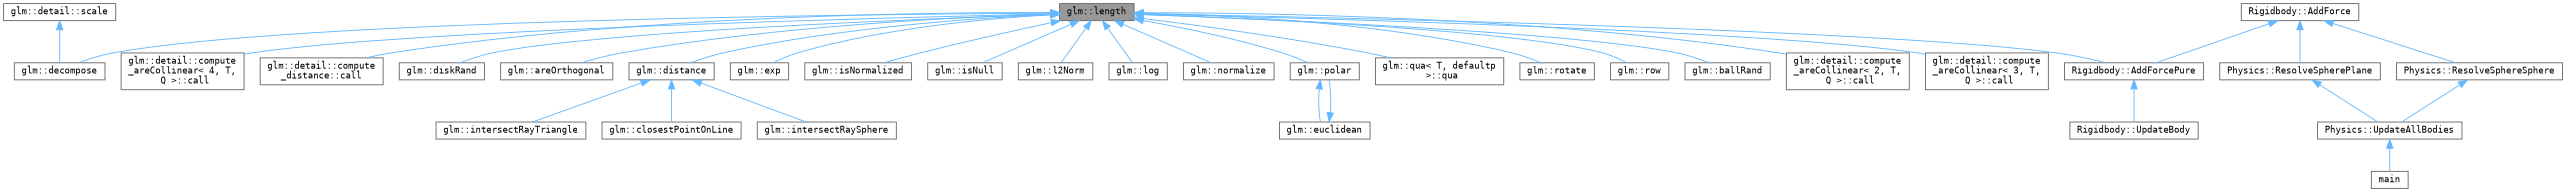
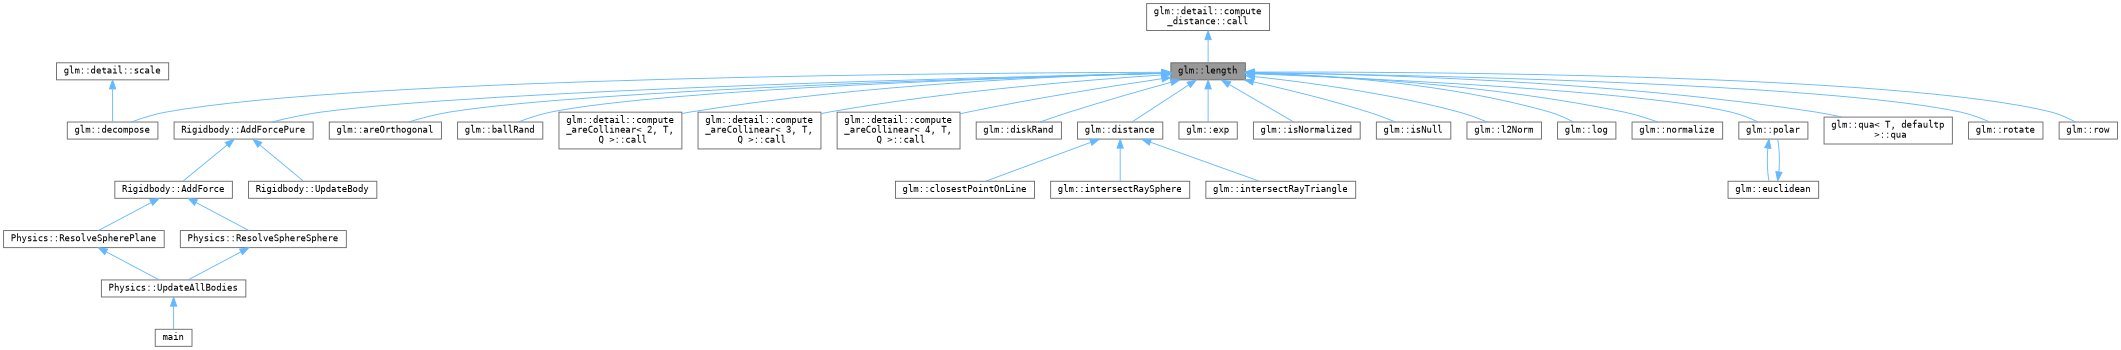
(707, 22) -> (1208, 51)
(2213, 43) -> (205, 163)
